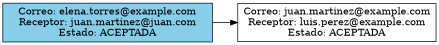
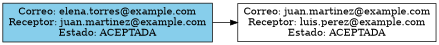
(108, 22) -> (108, 22)
